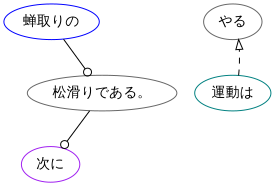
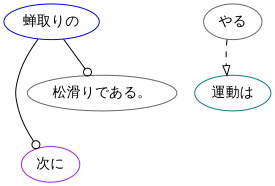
(239, 63) -> (226, 52)
(78, 126) -> (16, 89)
